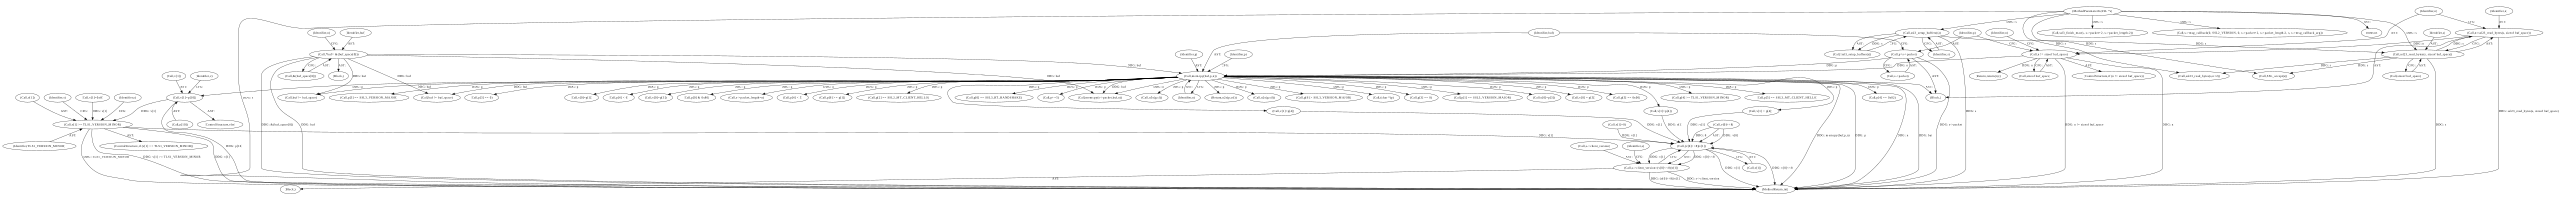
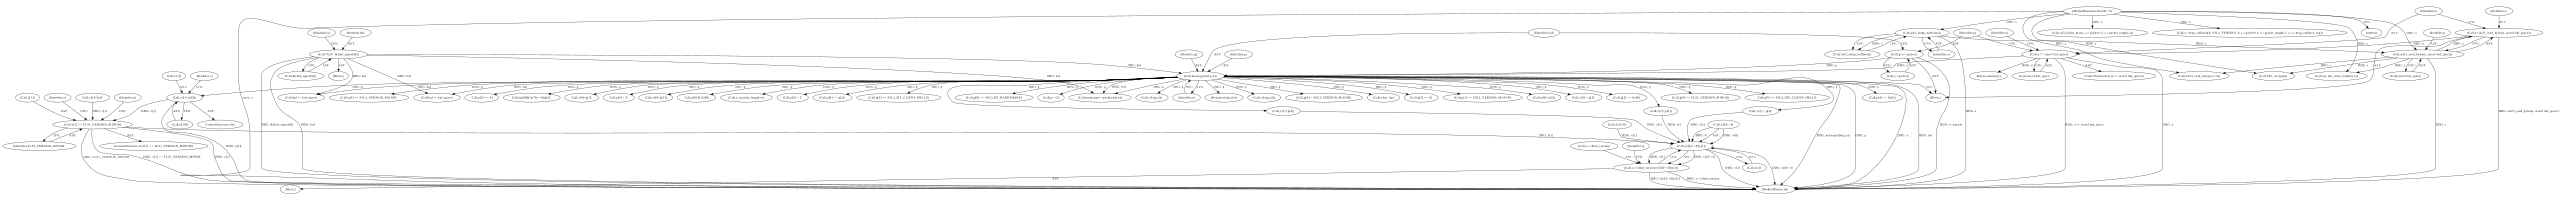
none -> (2337, 76)
none -> (532, 98)
none -> (183, 110)
none -> (55, 132)
